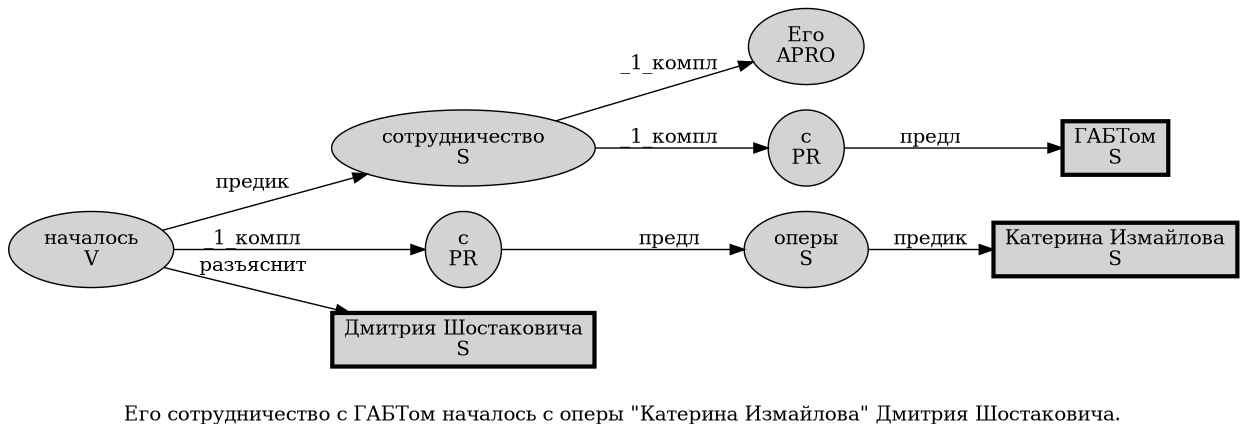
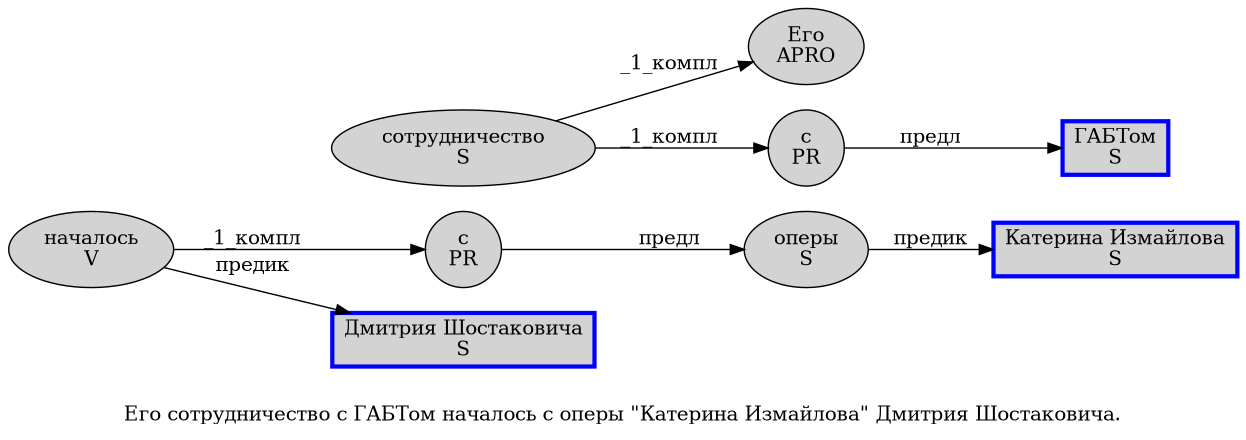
(1115, 148) -> (1115, 148)
(258, 204) -> none
(1115, 250) -> (1115, 250)
(253, 266) -> (253, 266)
(463, 340) -> (463, 340)
